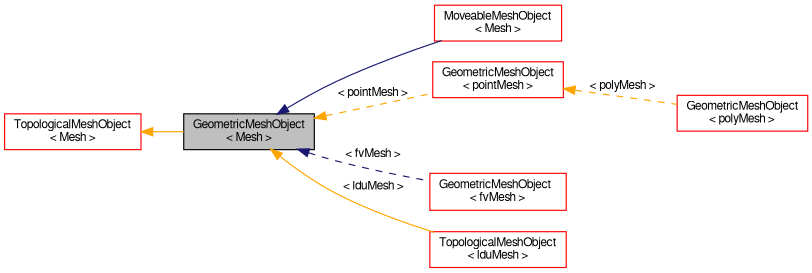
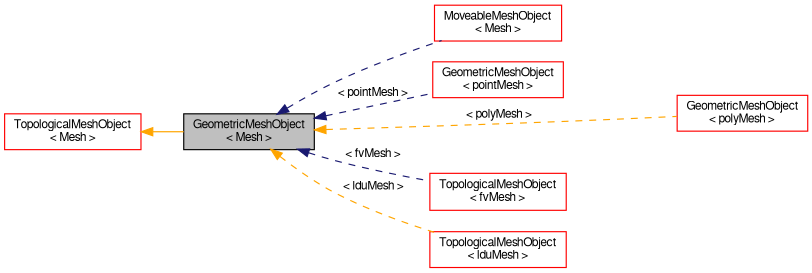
(362, 70) -> (362, 70)
(626, 97) -> (501, 124)
(379, 105) -> (379, 105)
(498, 192) -> (498, 192)
(353, 202) -> (353, 202)
